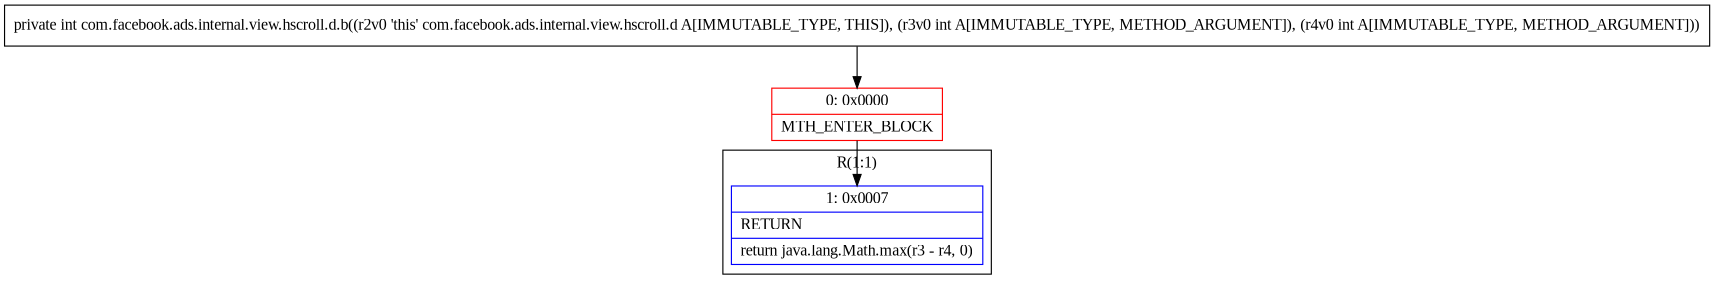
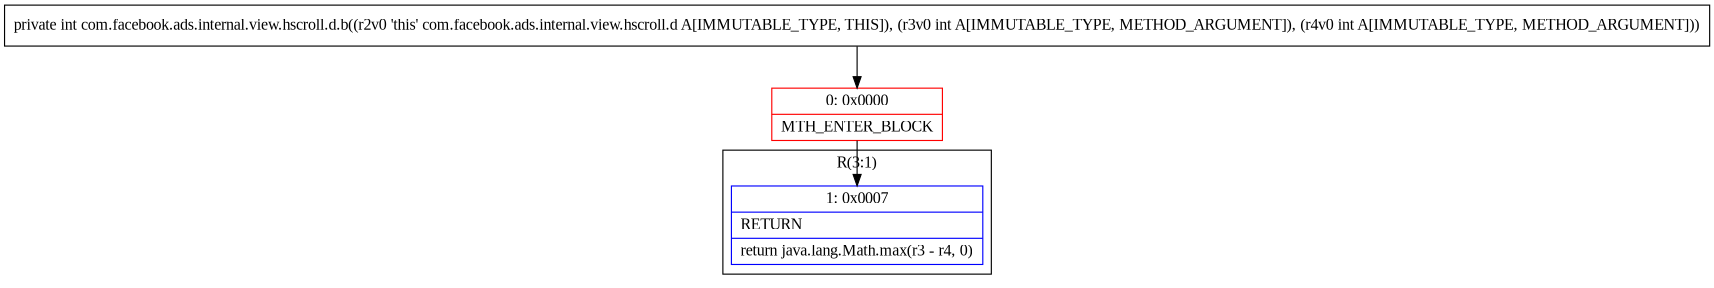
(857, 163) -> (857, 163)
